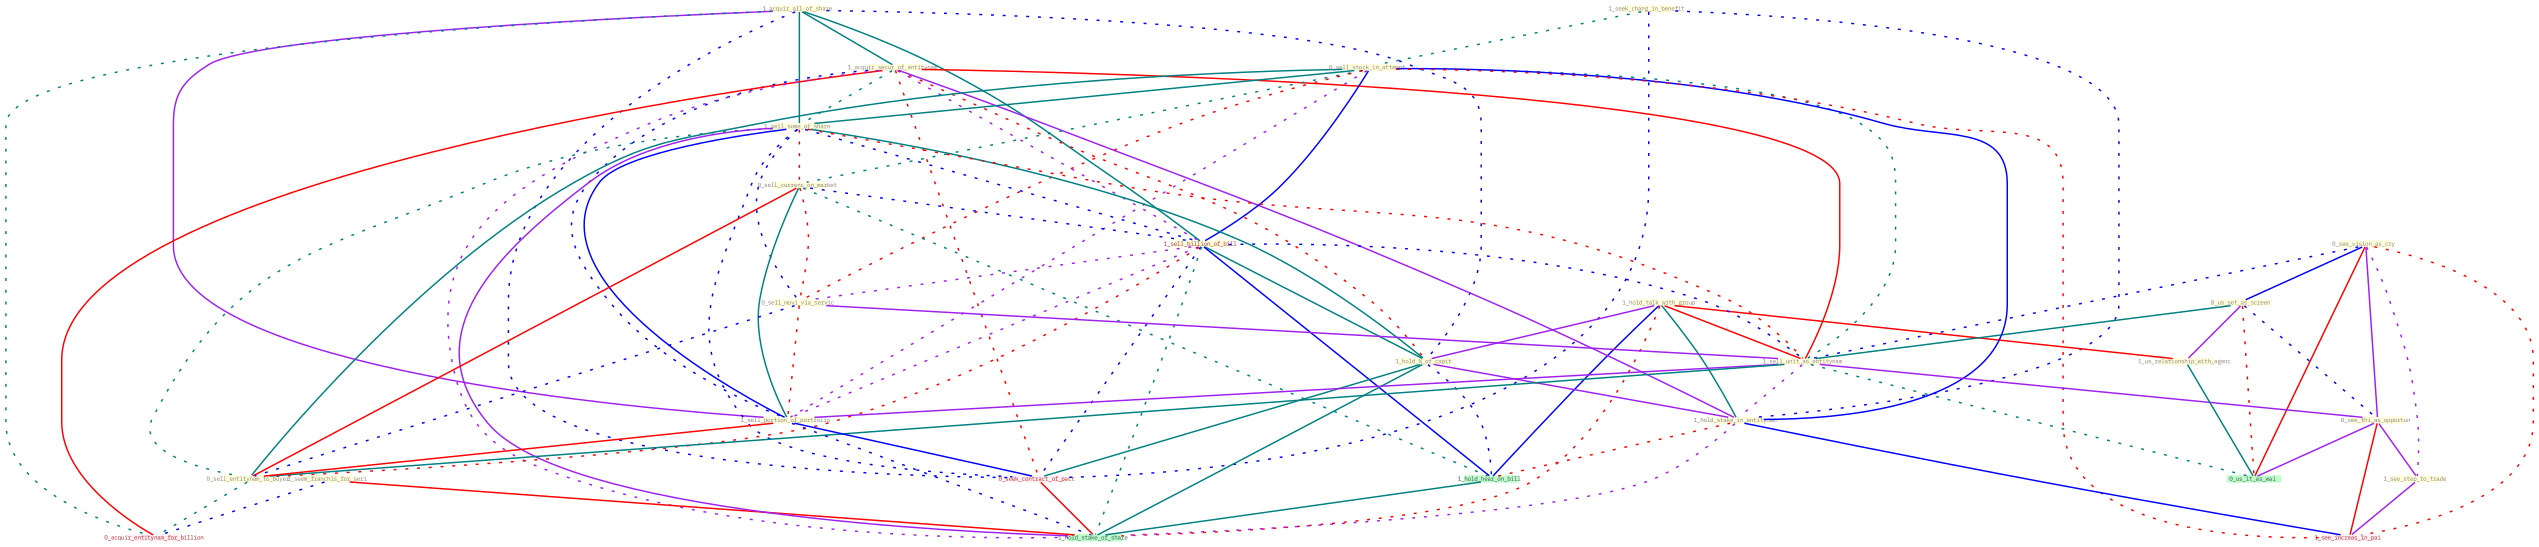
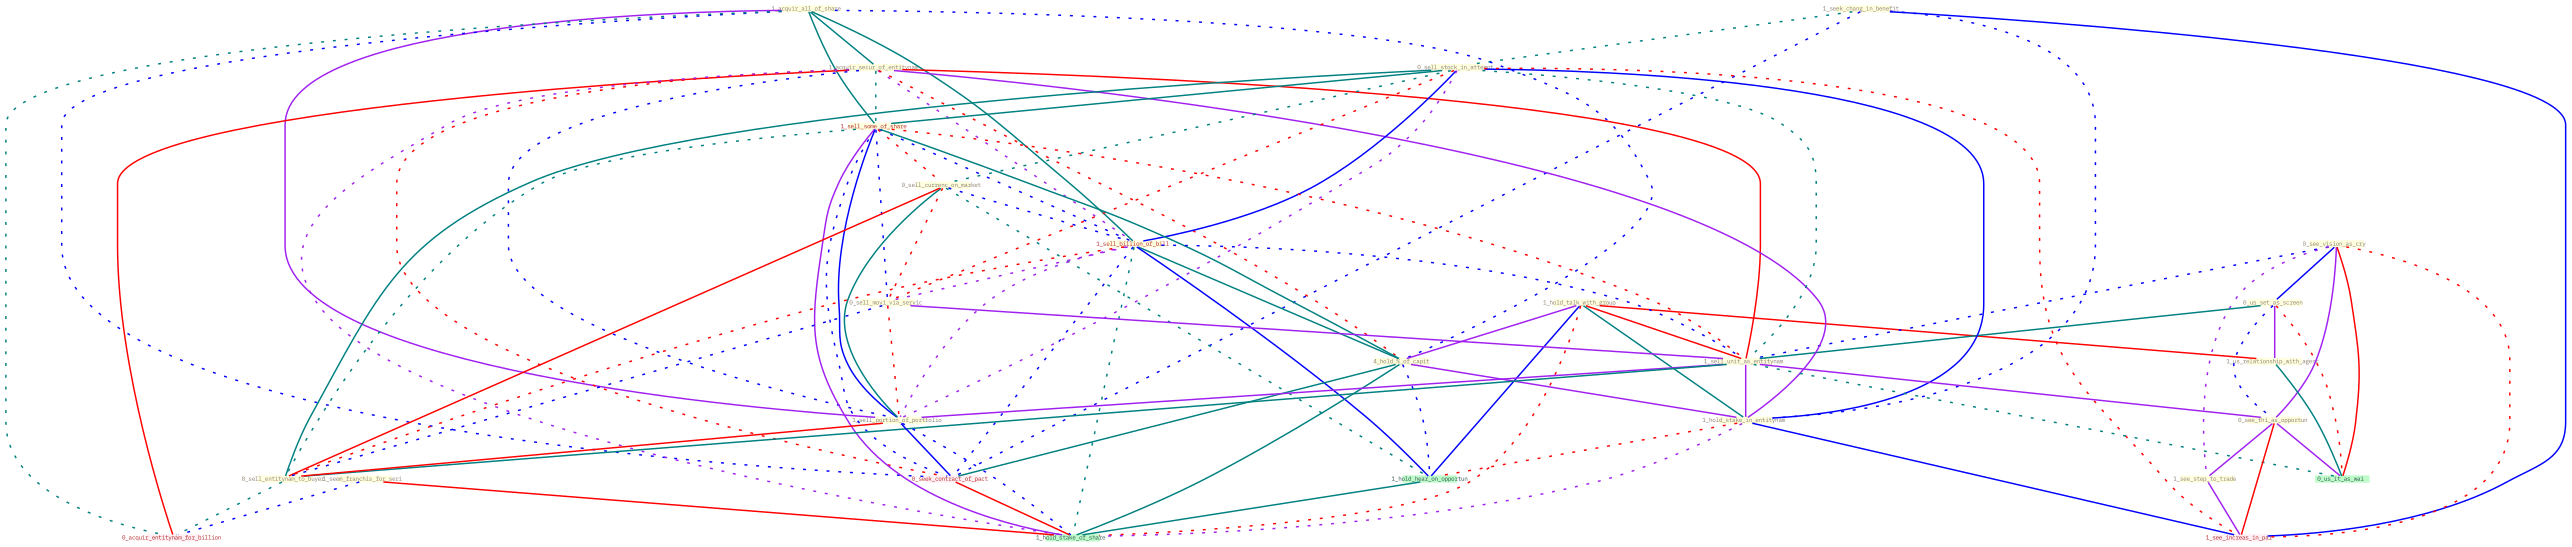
none -> (2545, 104)
(799, 126) -> (876, 126)
(1425, 361) -> (1402, 361)
(1771, 391) -> (1746, 391)
(1491, 479) -> (1430, 479)
